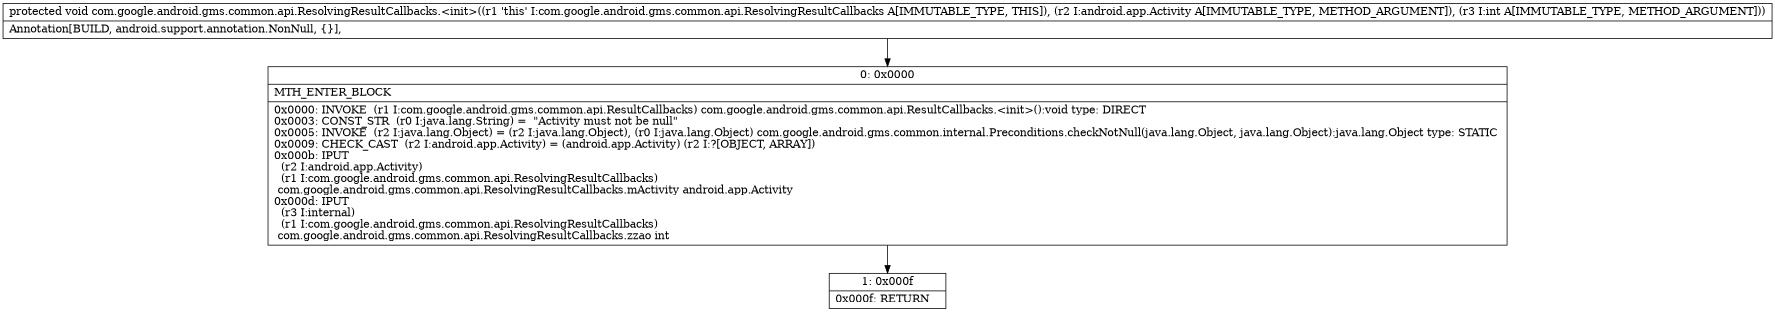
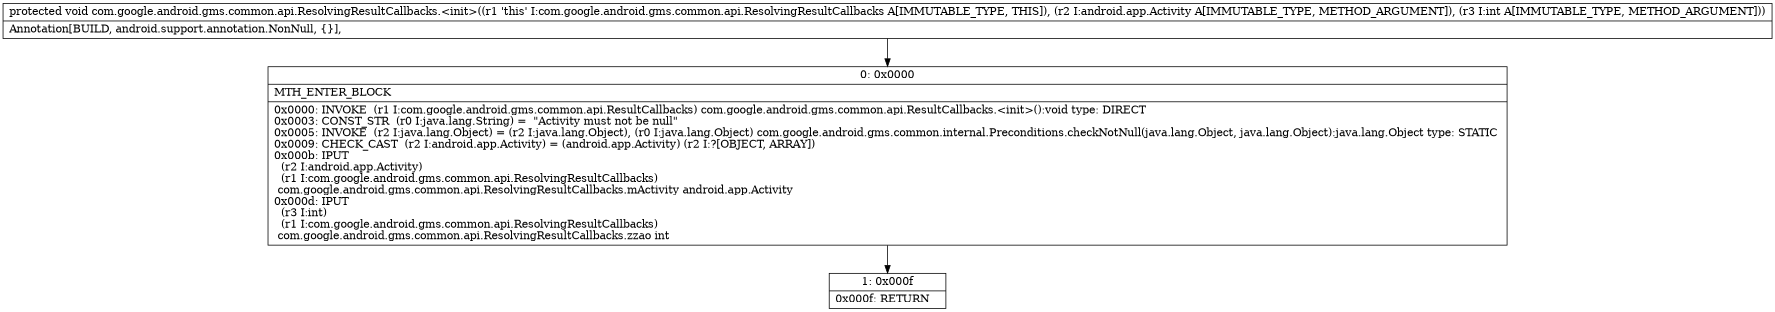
(315, 213) -> (301, 213)
